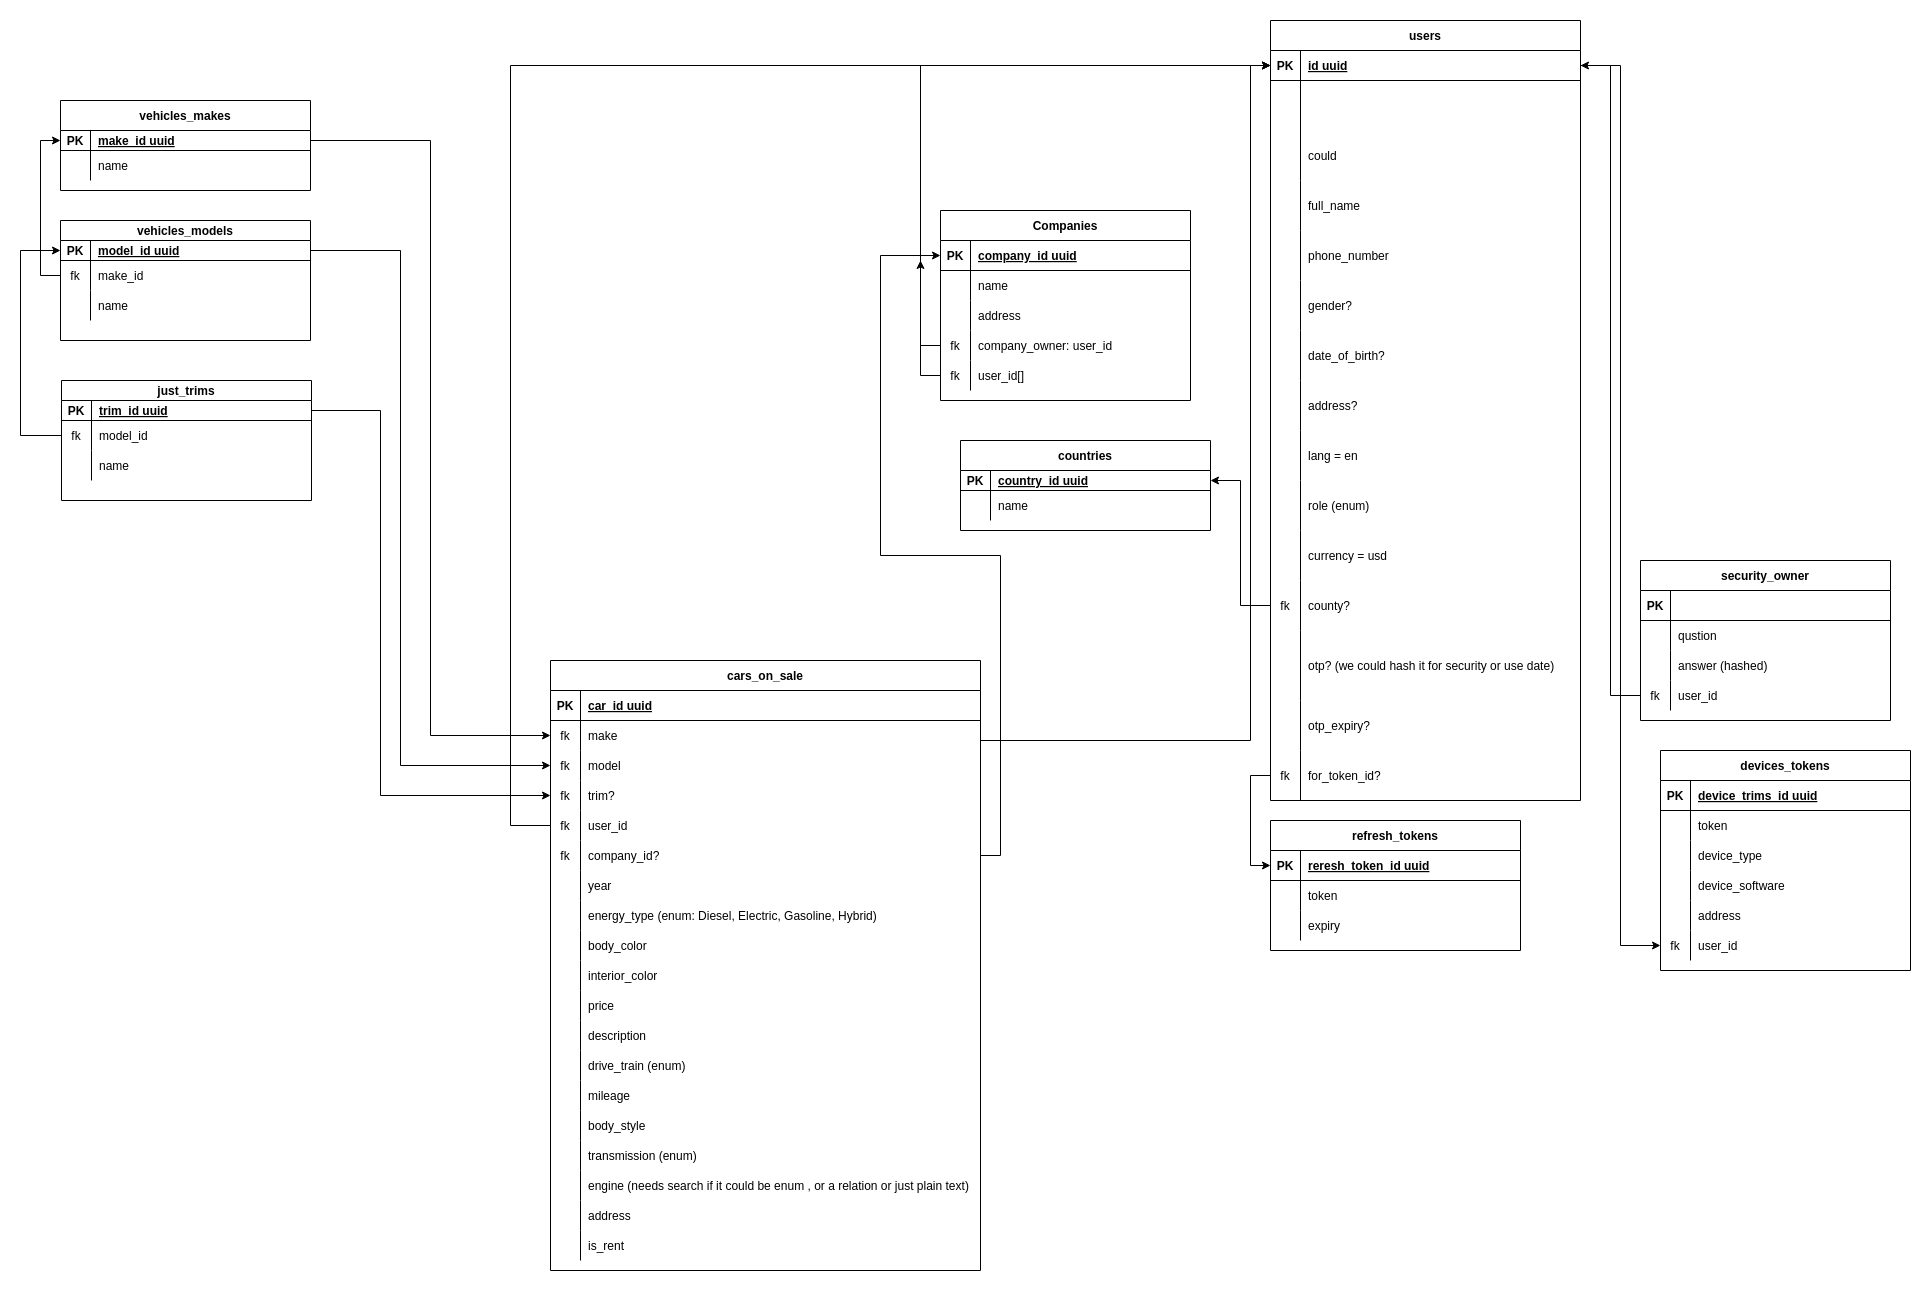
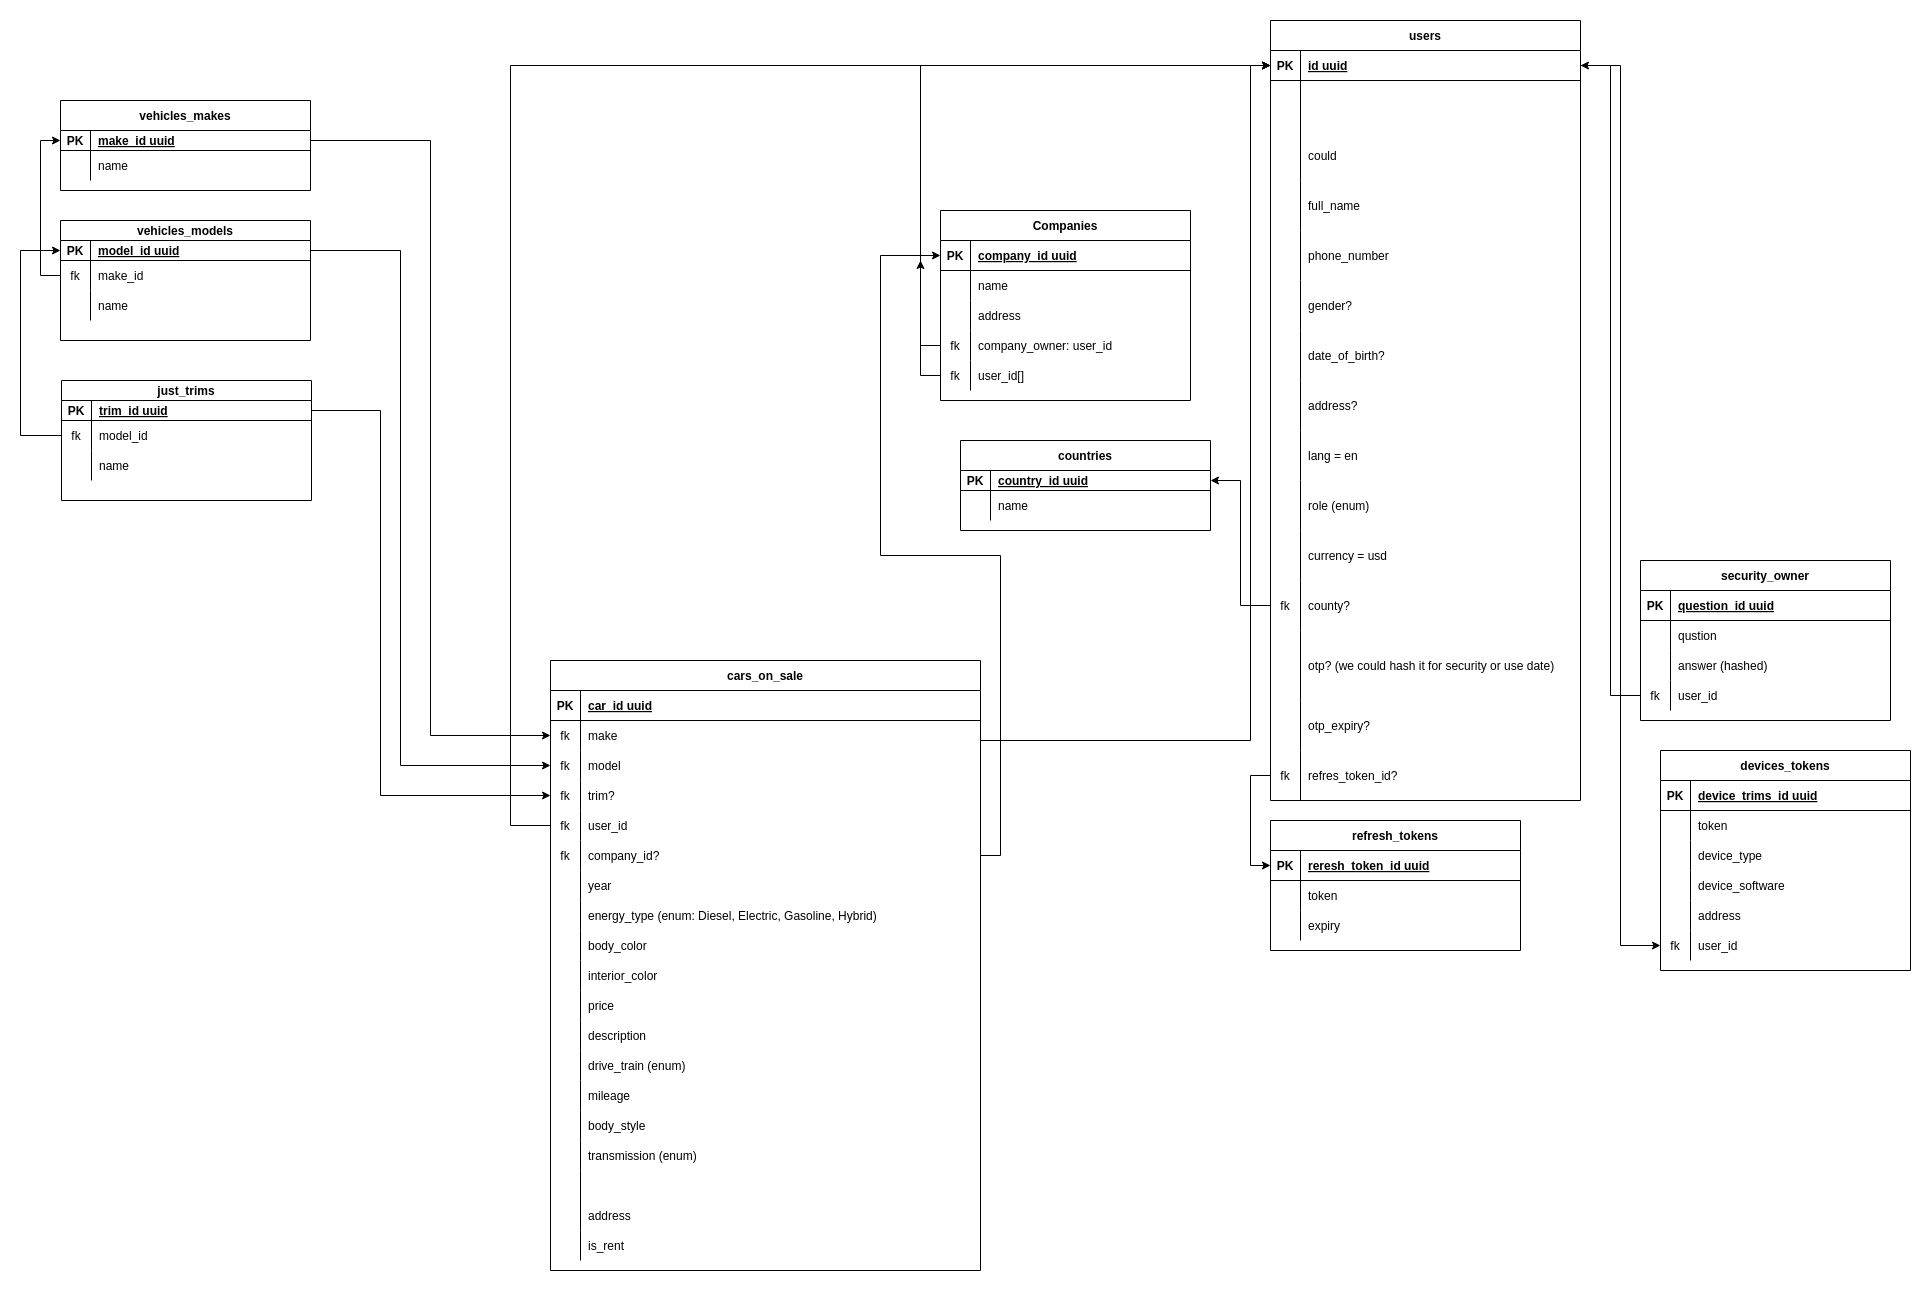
none -> (1781, 606)
(1350, 776) -> (1360, 776)
(781, 1186) -> none
